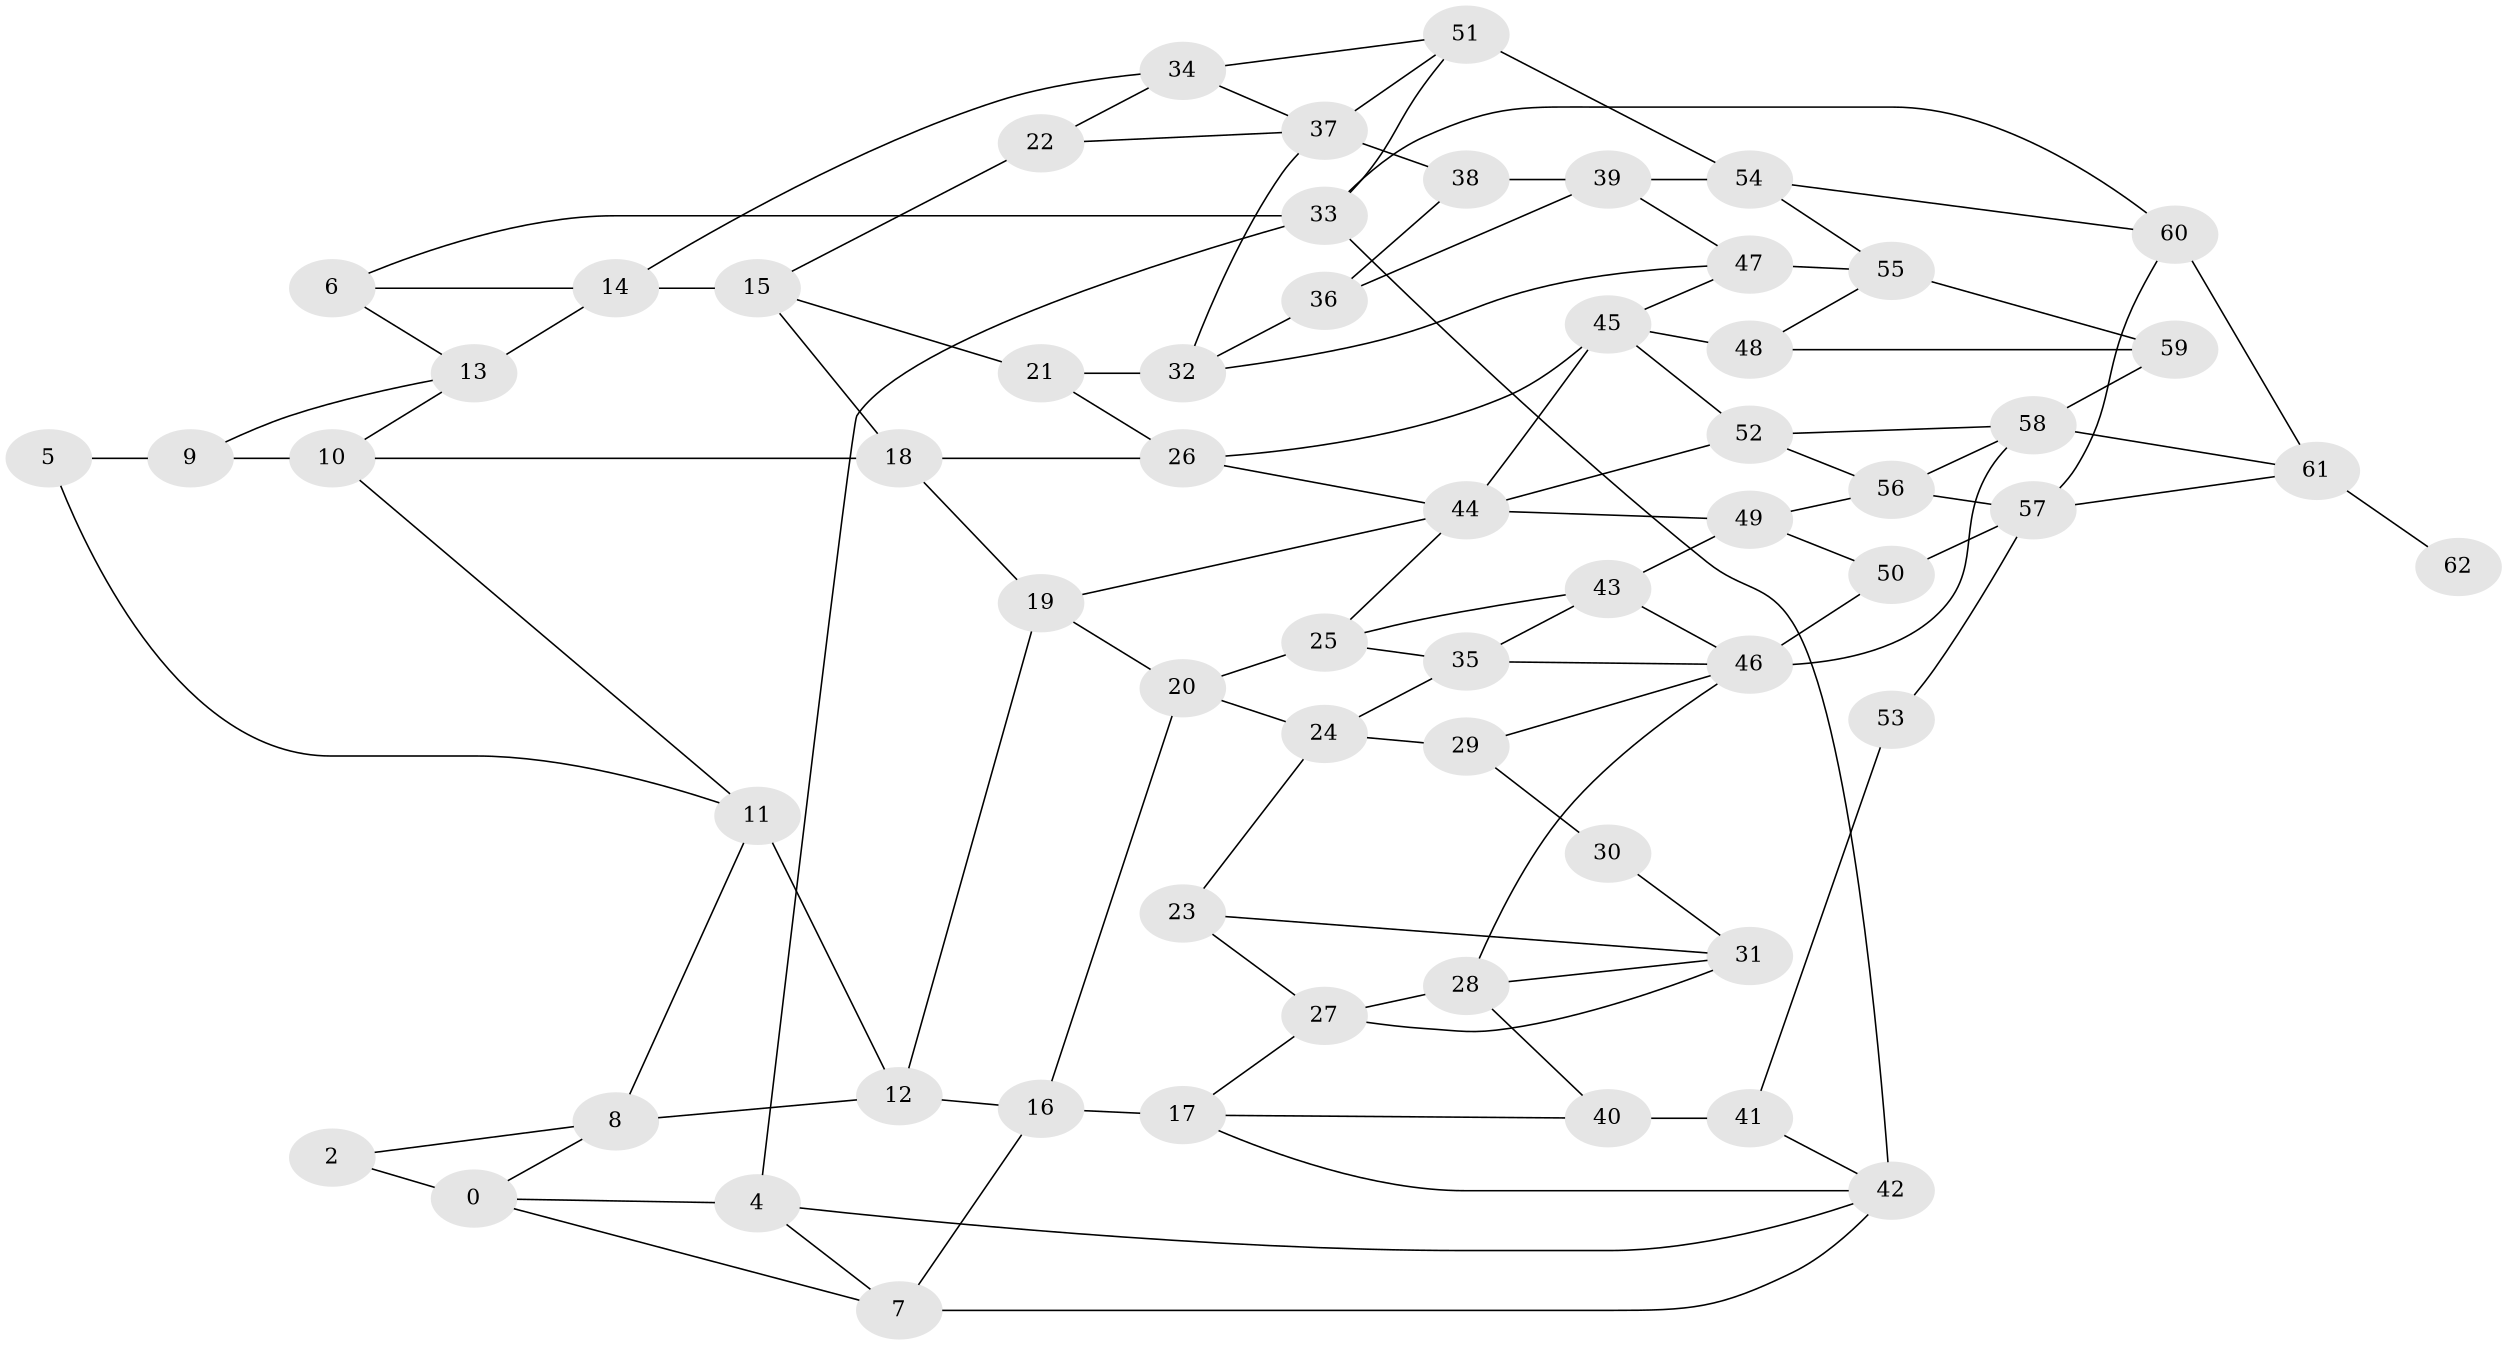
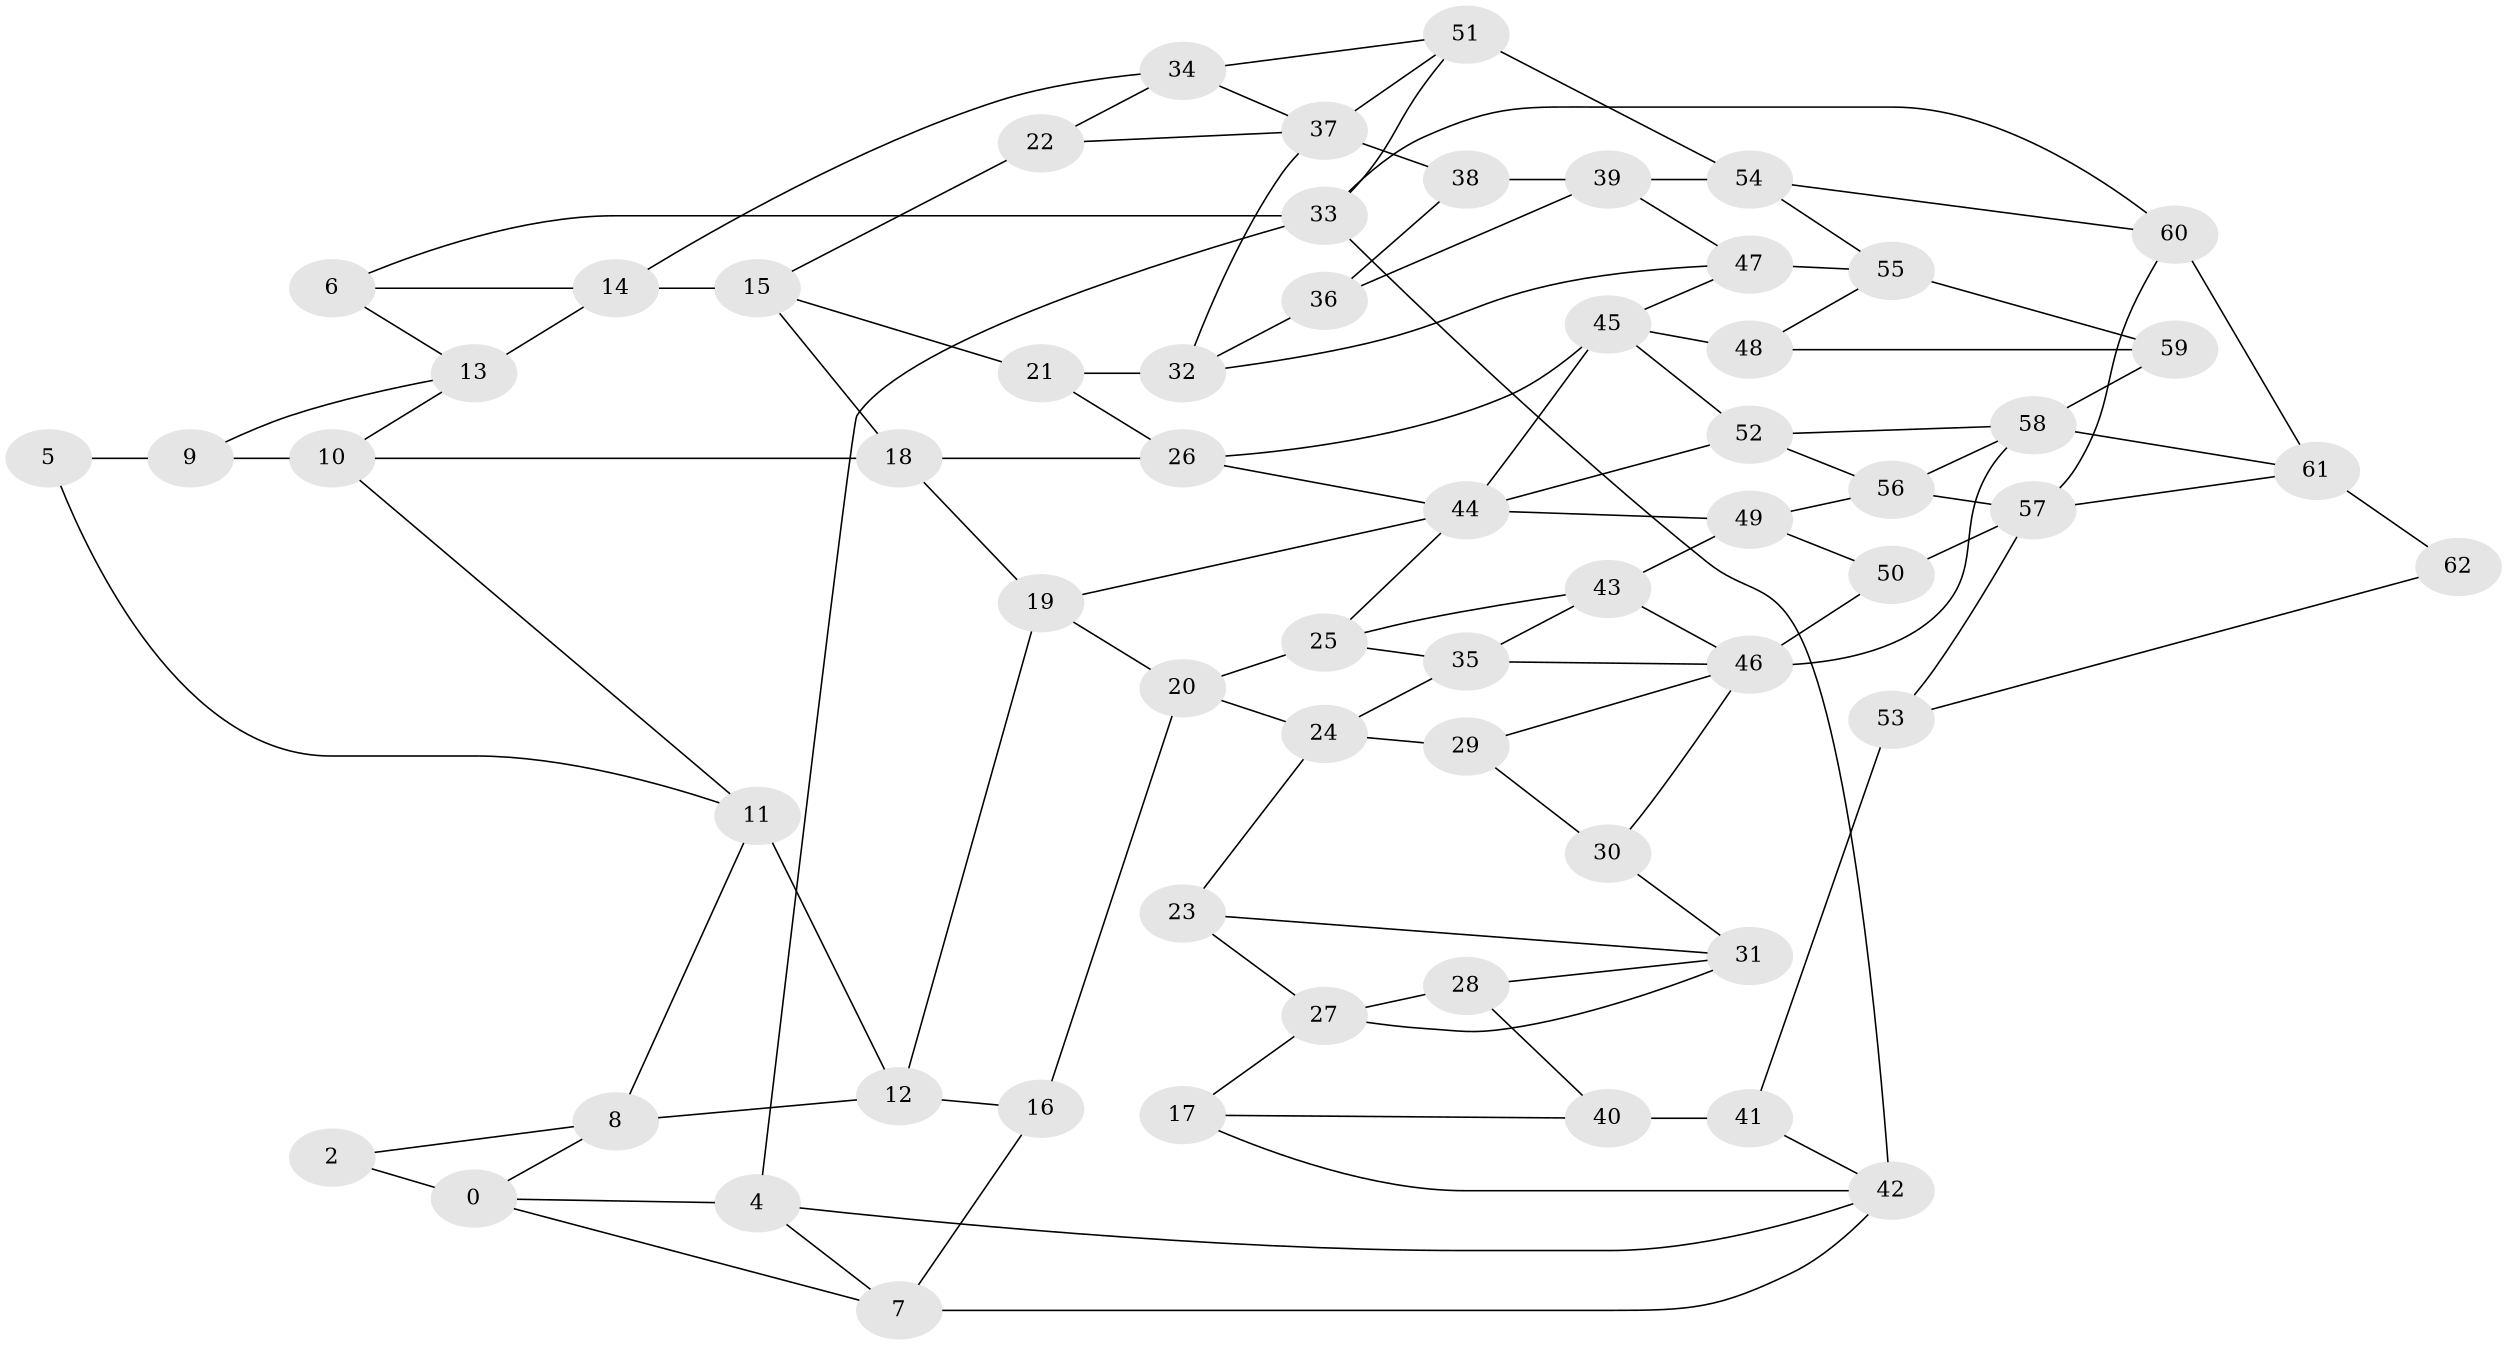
none -> (2175, 643)
(1575, 801) -> (1682, 761)
(1112, 1112) -> none
